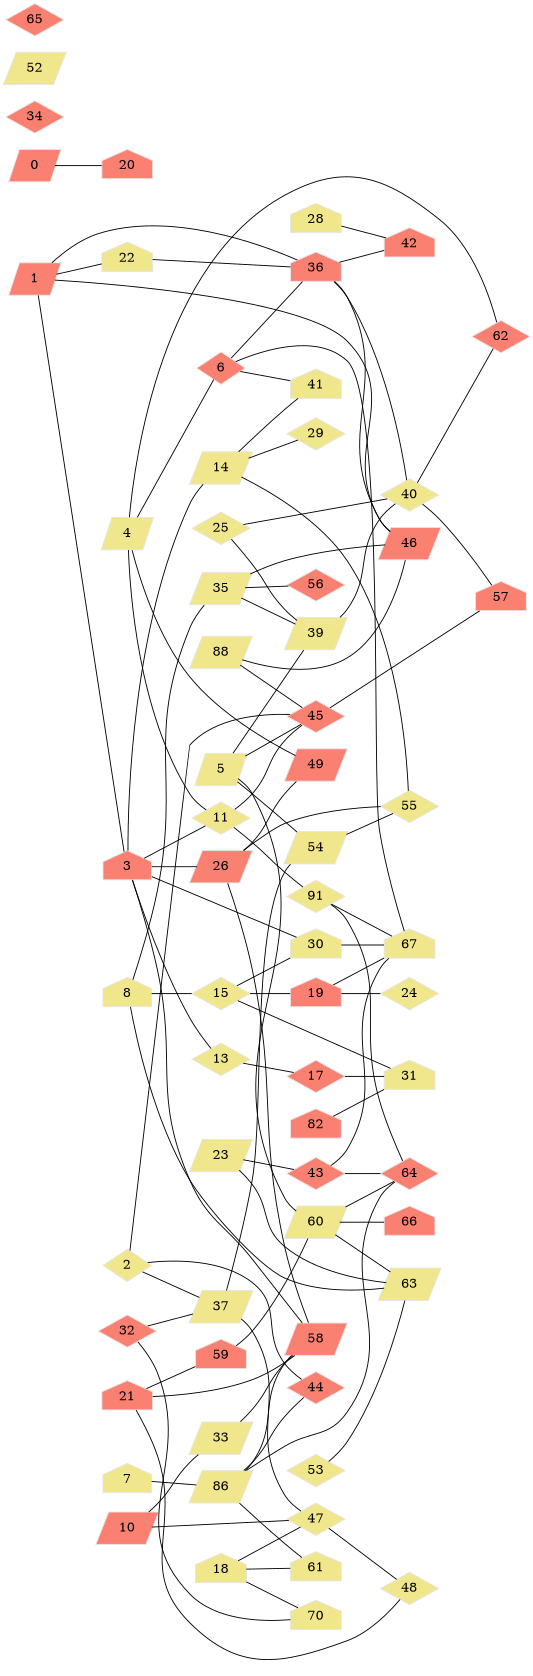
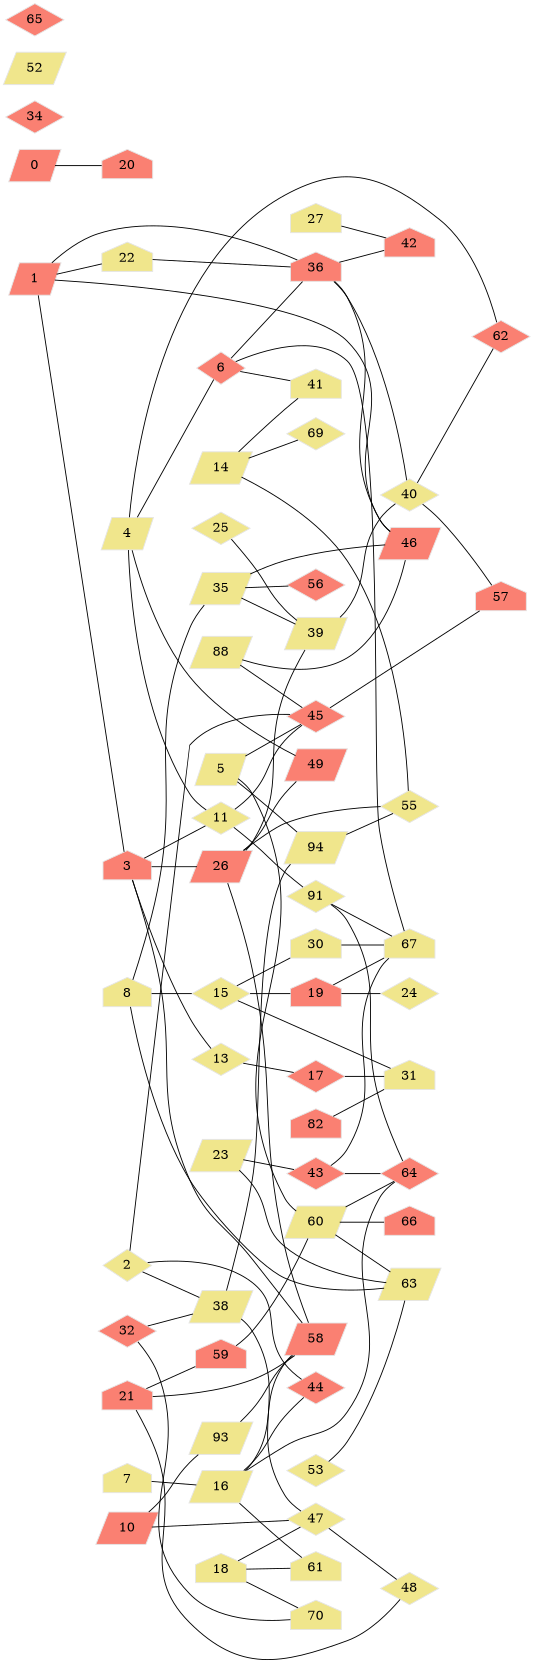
(316, 220) -> (316, 220)
(316, 434) -> (316, 434)
(315, 512) -> none
(145, 653) -> none
(268, 702) -> (273, 772)
(316, 848) -> (316, 848)
(224, 907) -> none
(221, 1307) -> (221, 1307)
(221, 1438) -> (221, 1438)
(221, 1487) -> (221, 1487)
